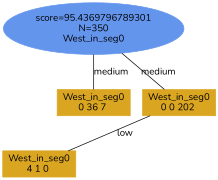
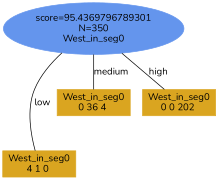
(158, 72) -> (158, 72)
(94, 103) -> (94, 103)
(109, 133) -> (32, 97)
